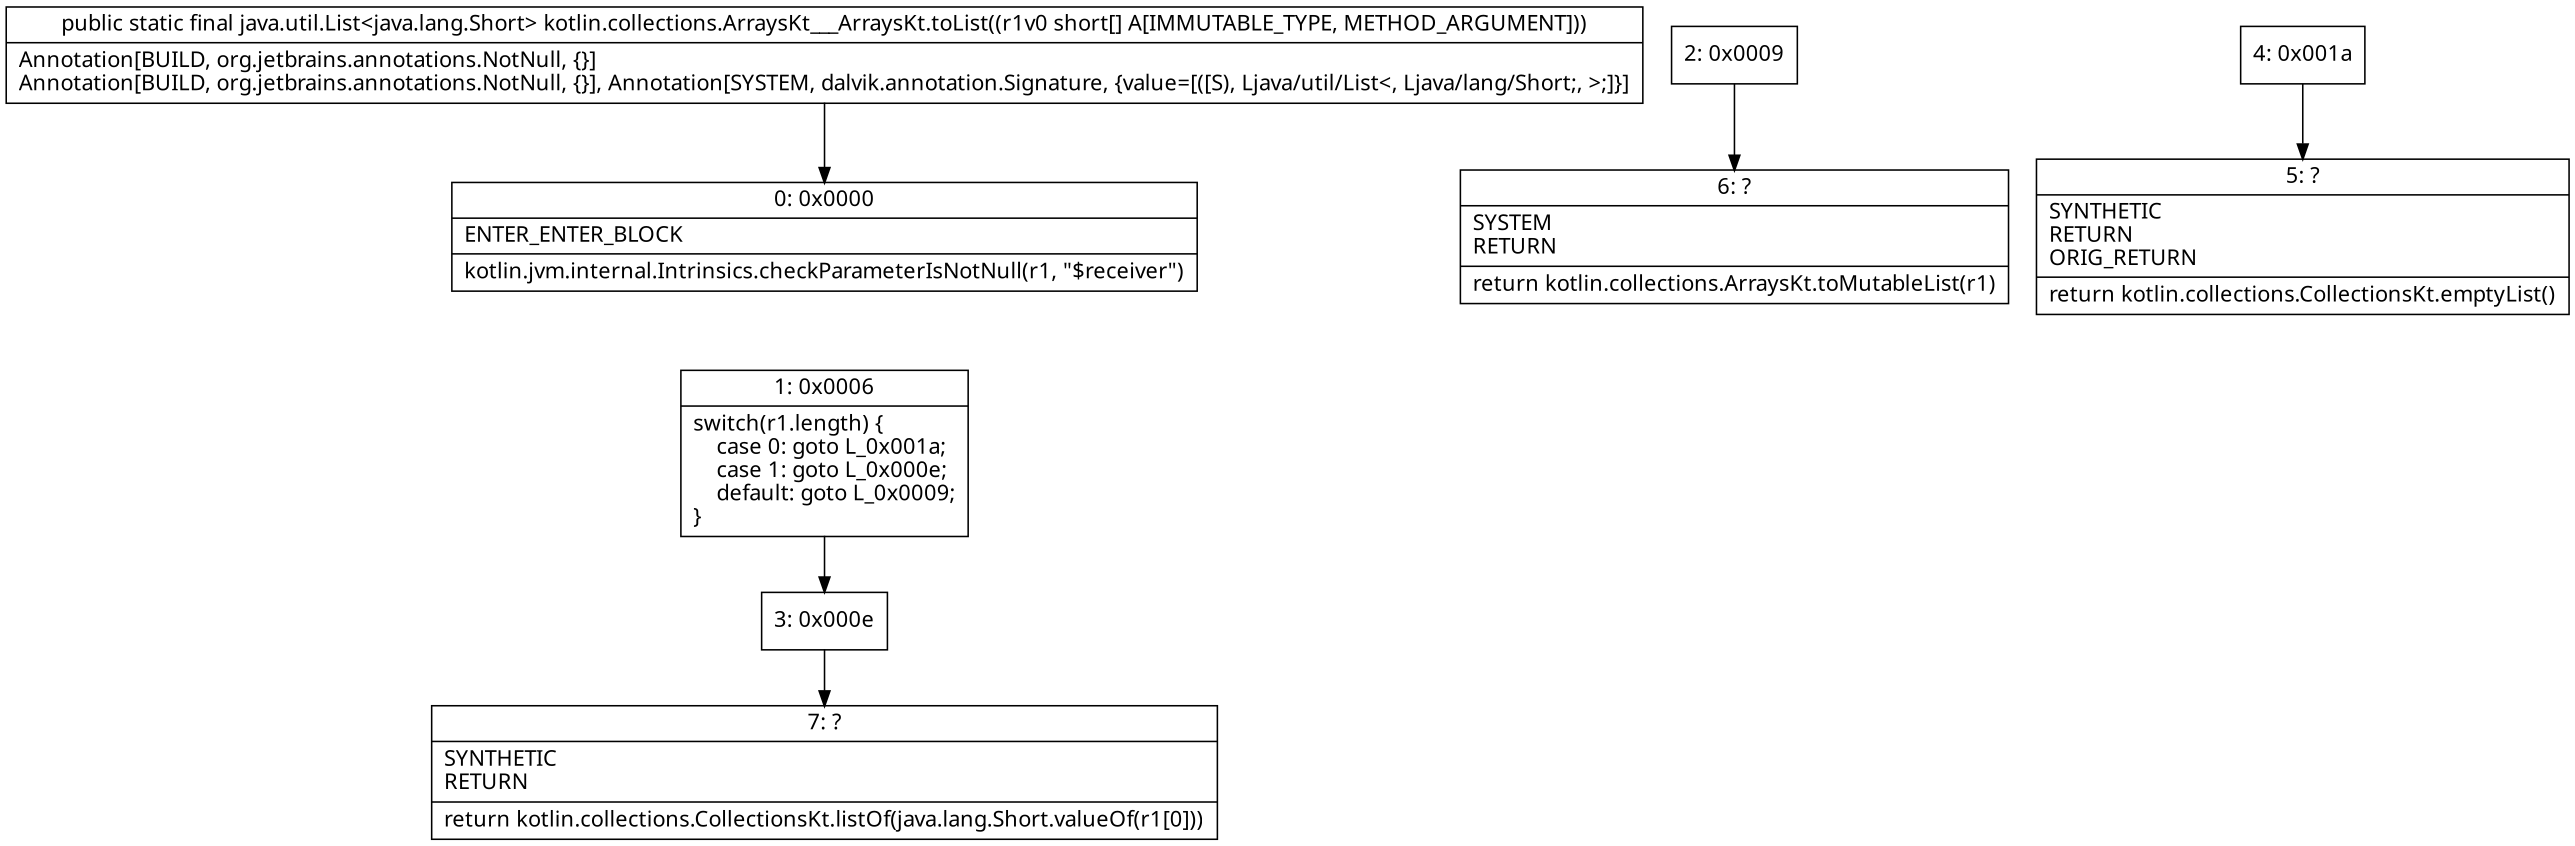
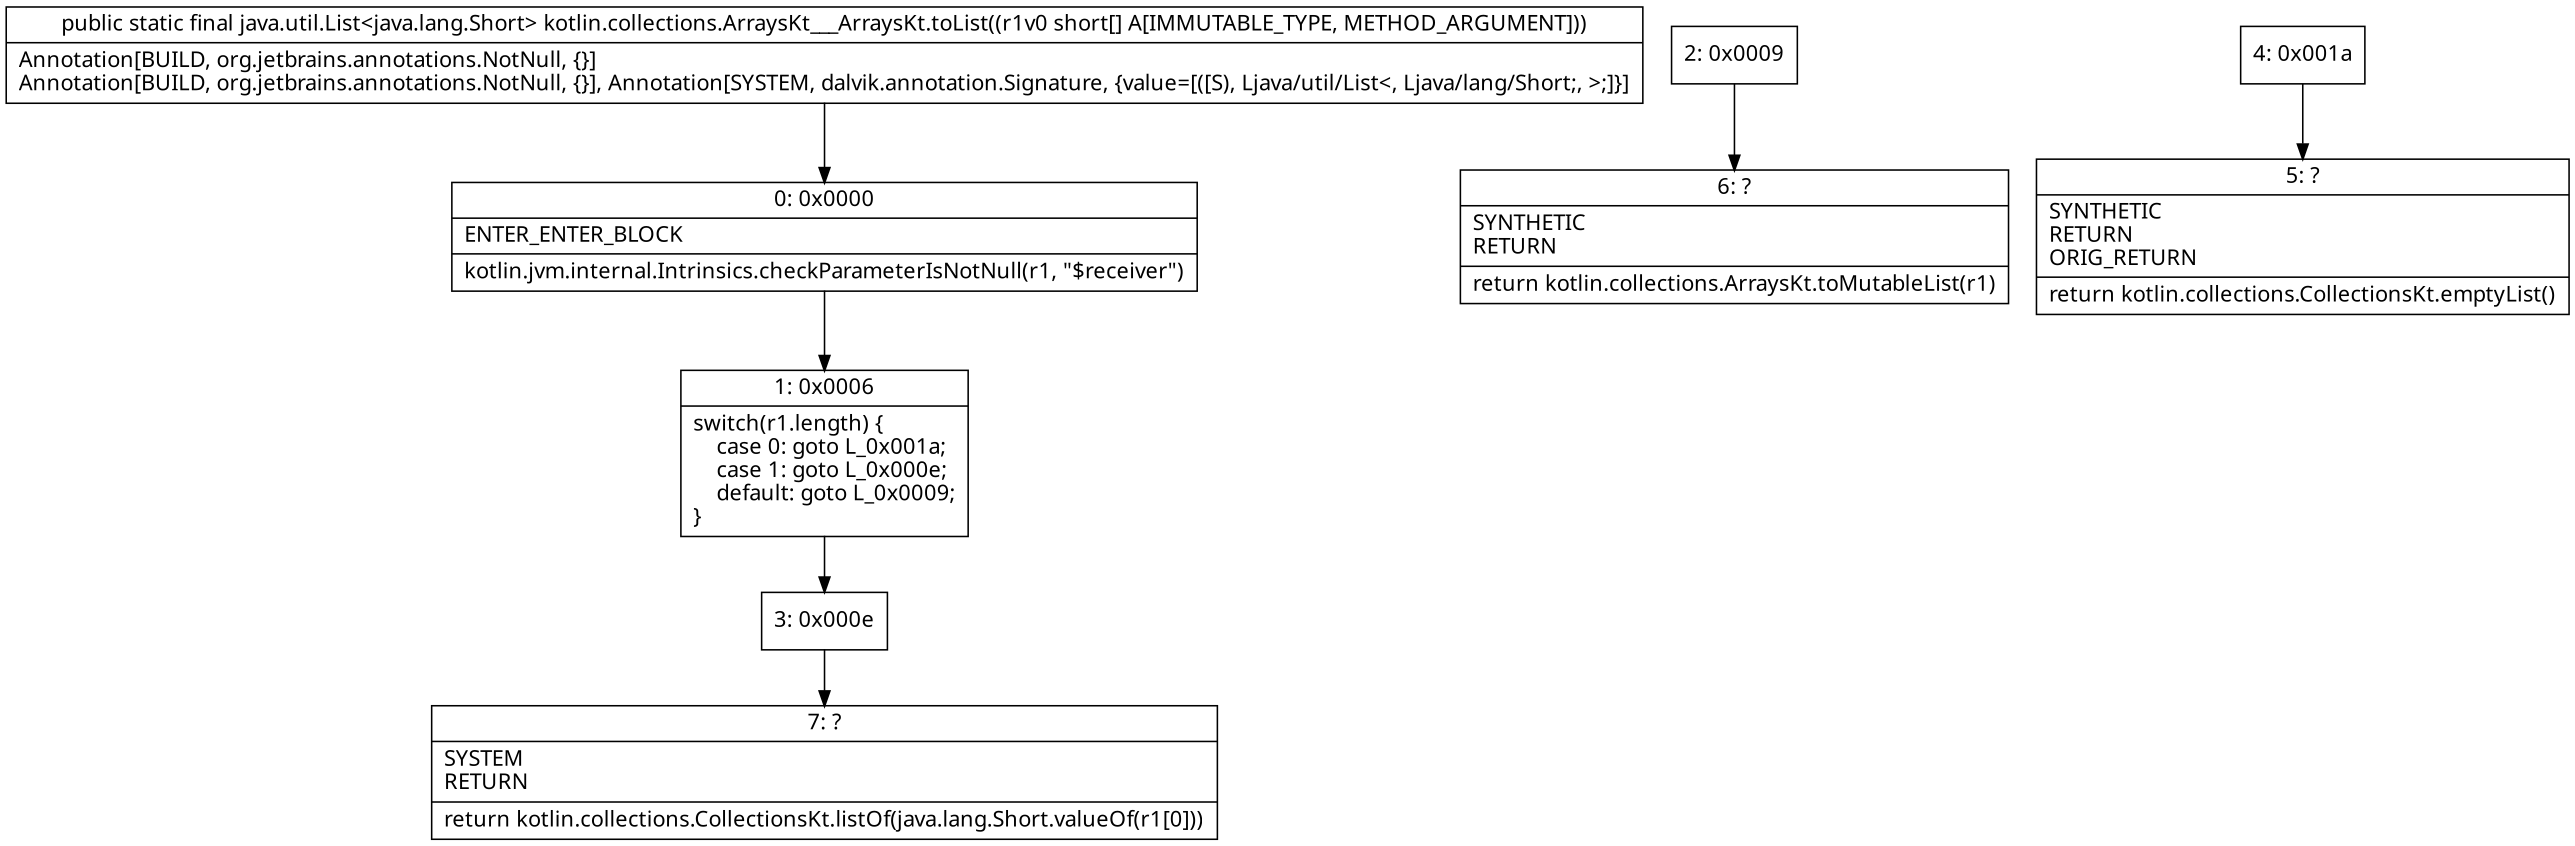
(1513, 224) -> (1529, 224)
none -> (825, 323)
(501, 759) -> (484, 759)
